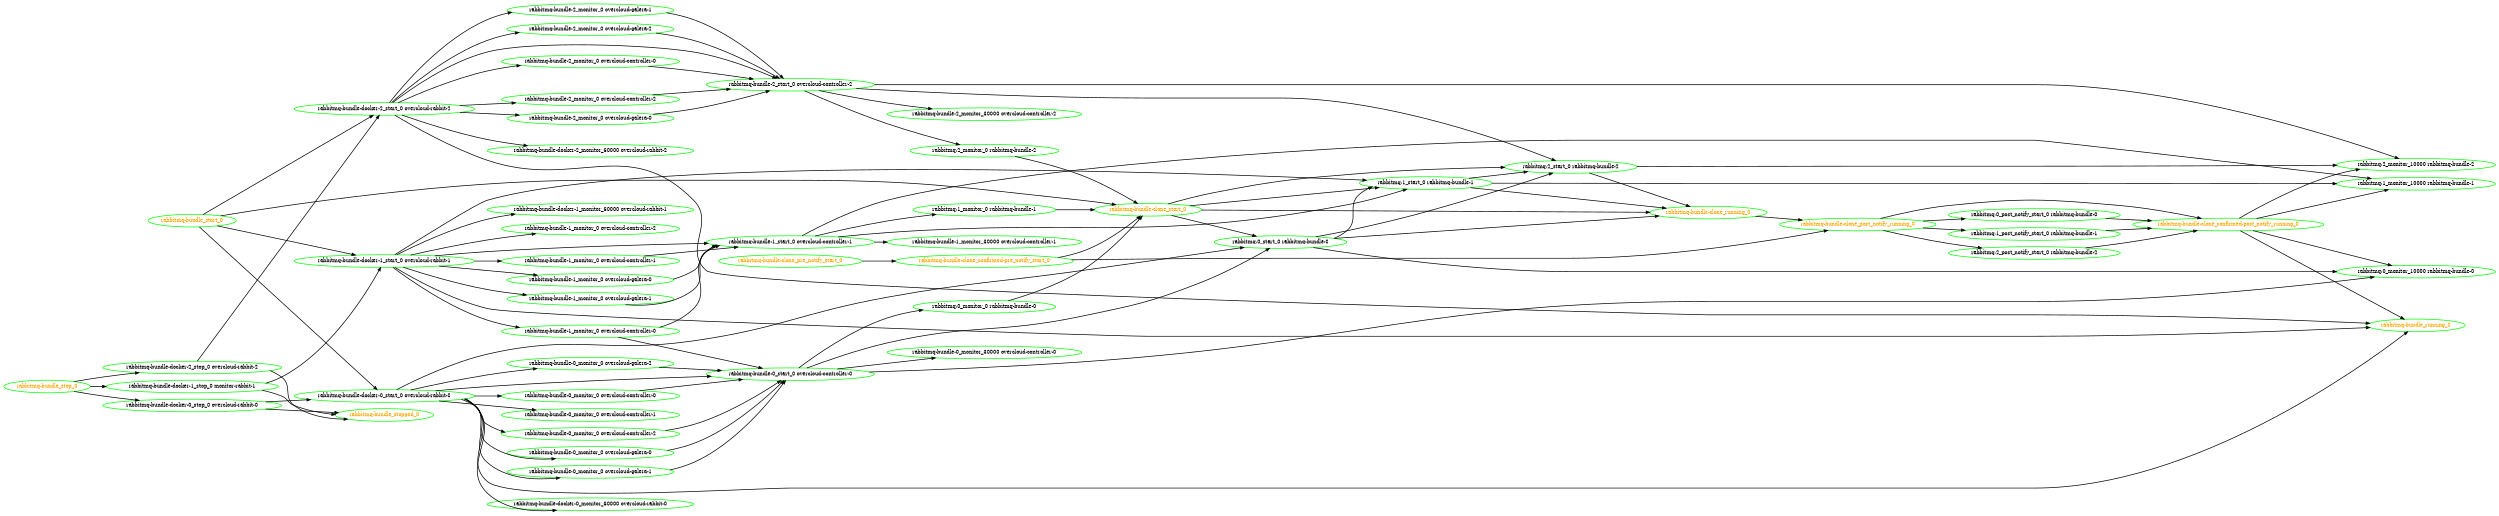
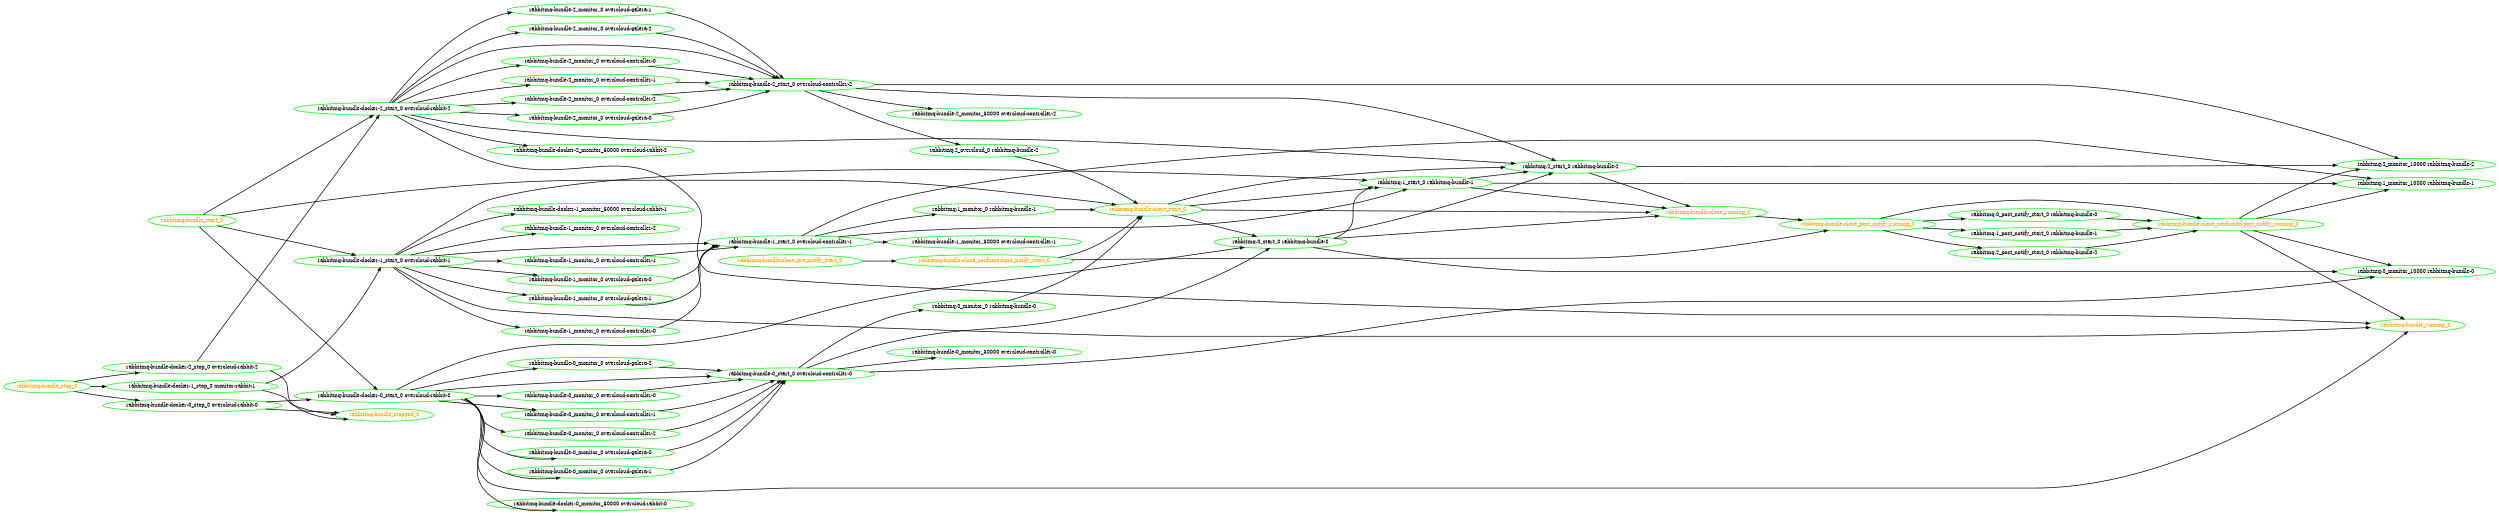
none -> (590, 80)
none -> (961, 139)
(984, 151) -> (984, 151)
(689, 352) -> (716, 400)
